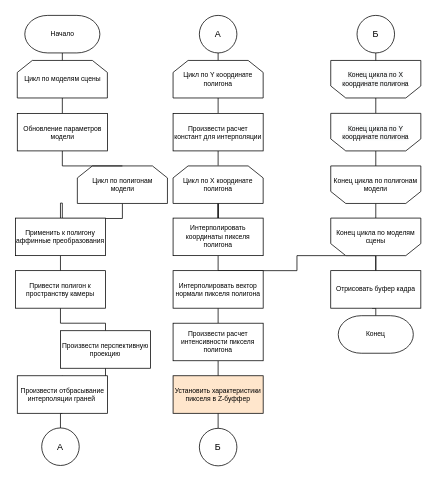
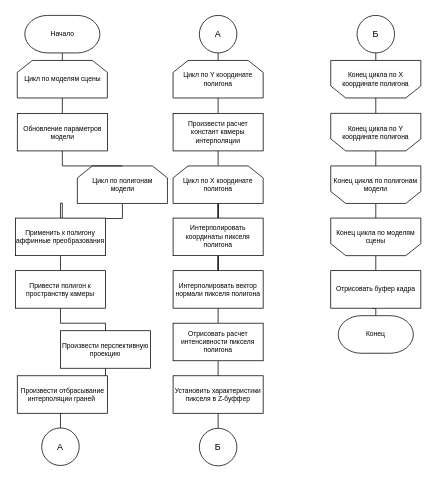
(218, 132) -> (218, 132)
(297, 256) -> (218, 263)
(218, 342) -> (218, 342)
(218, 394) -> (218, 394)
